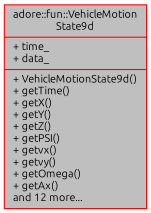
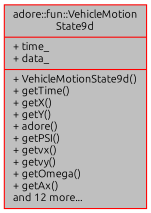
(32, 127) -> (36, 127)
